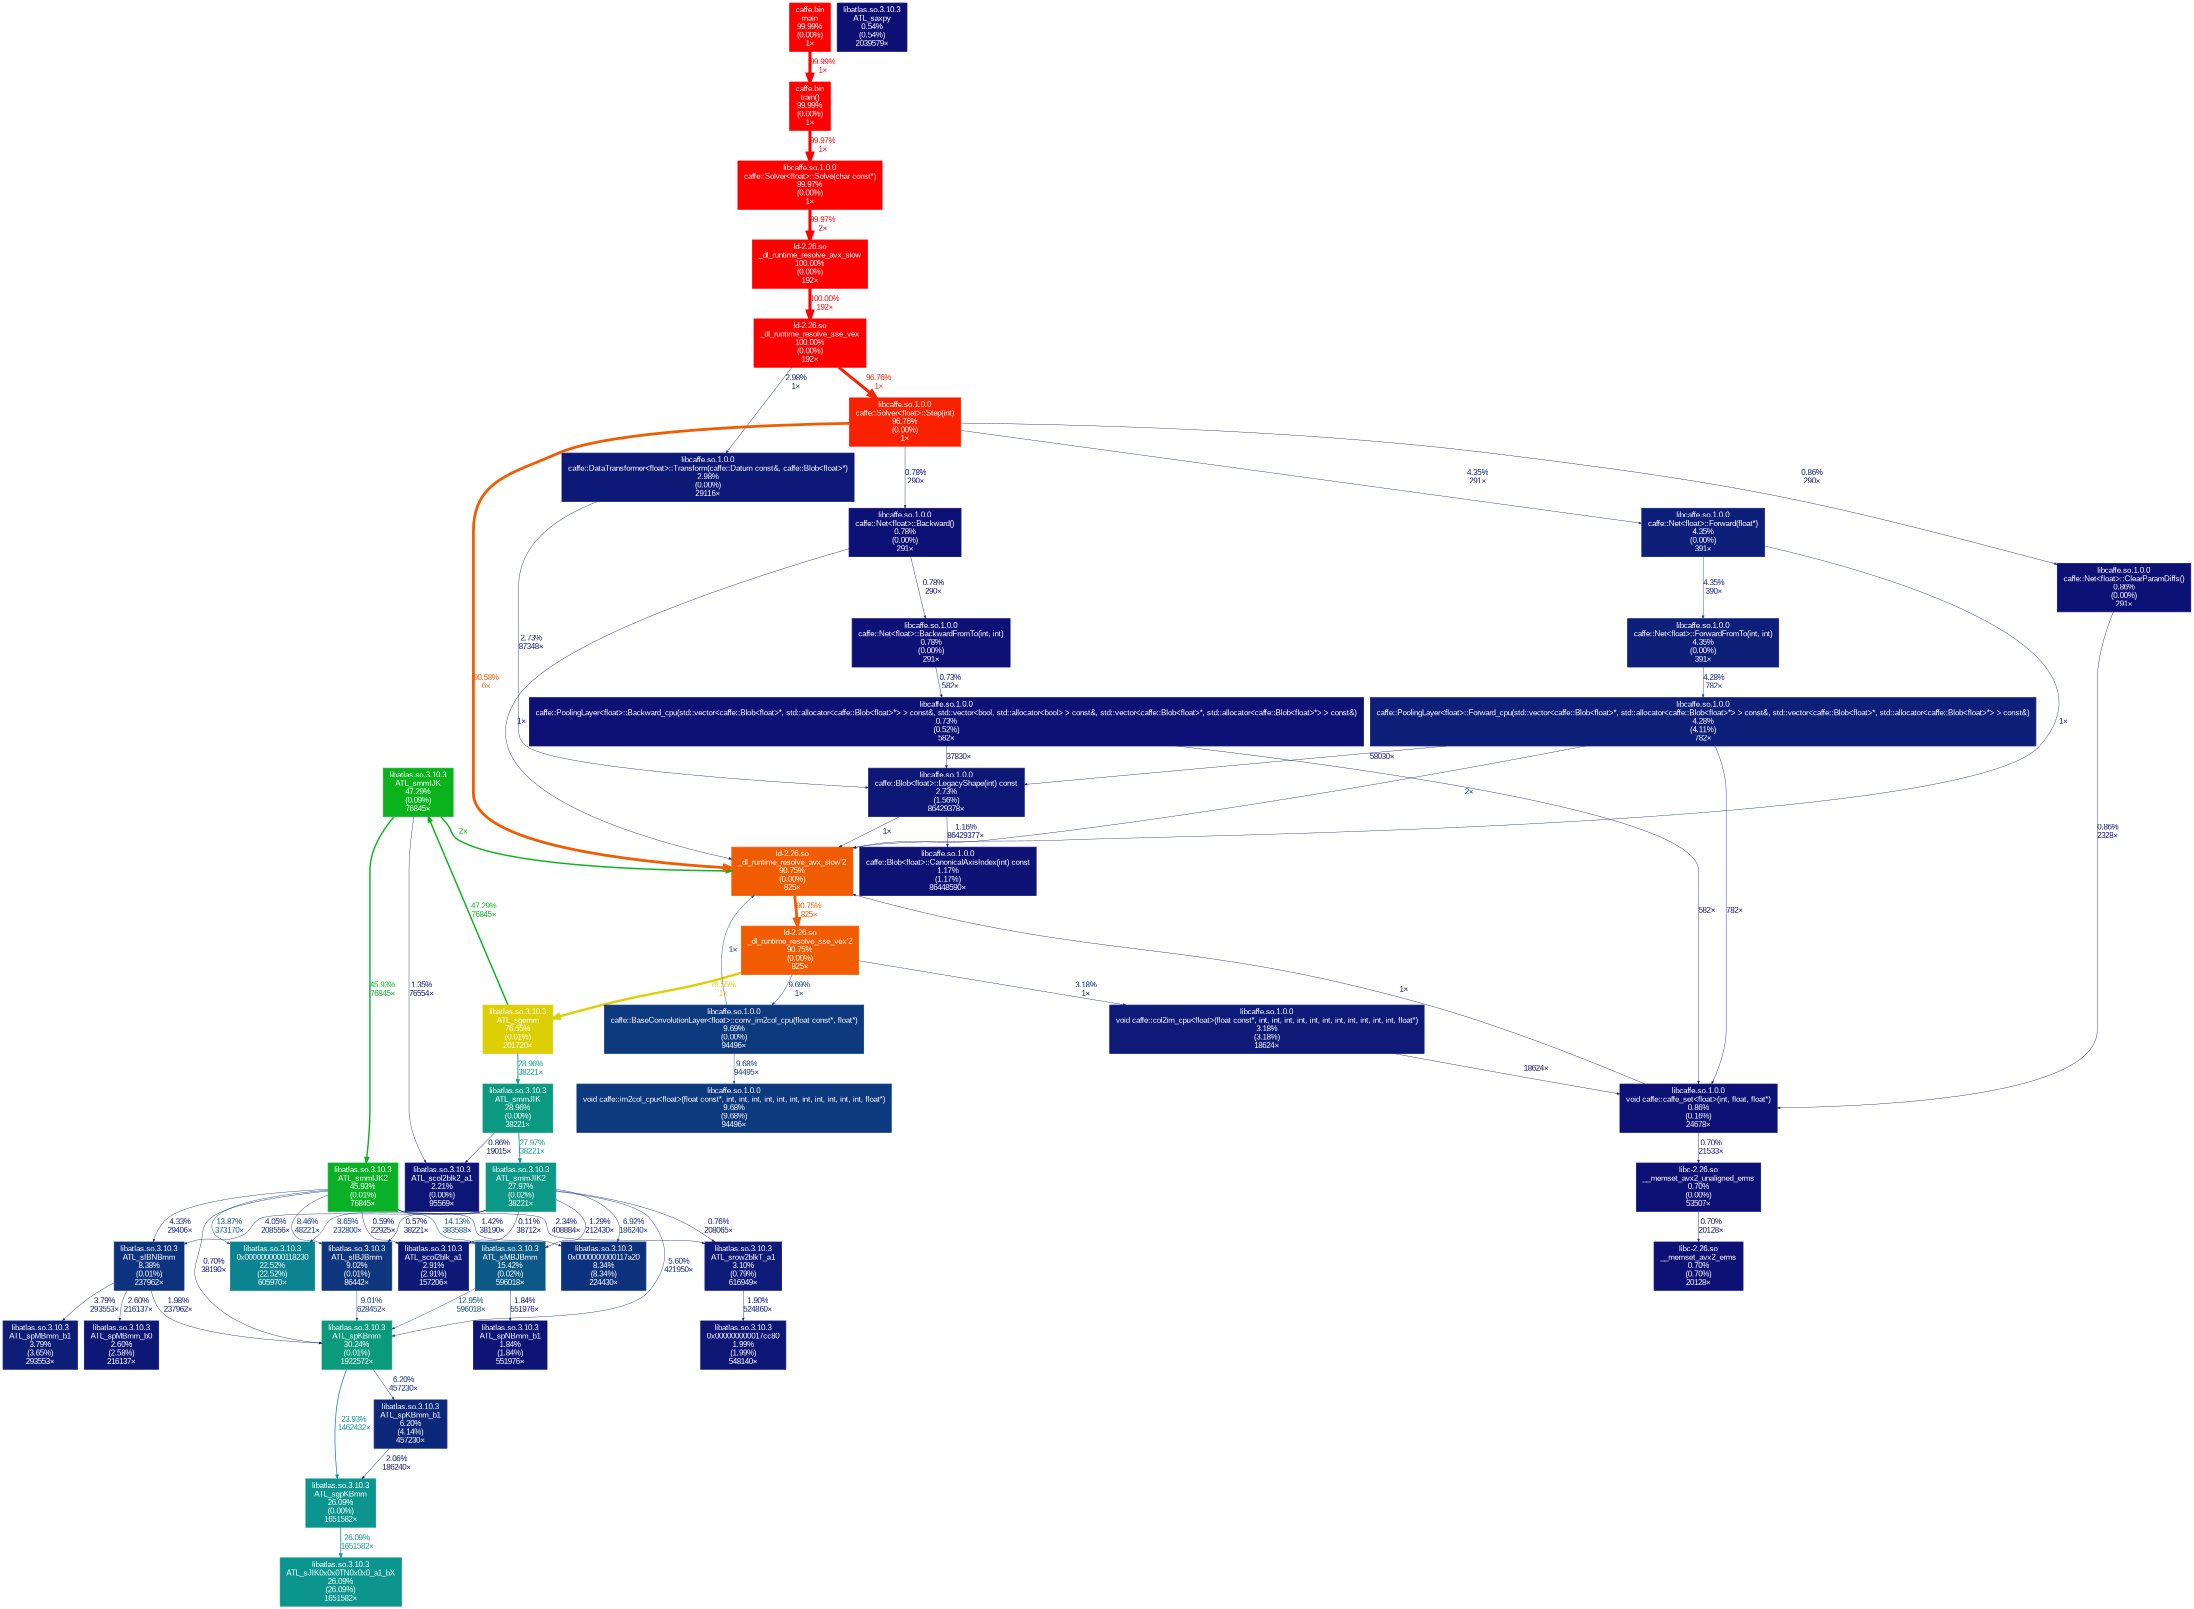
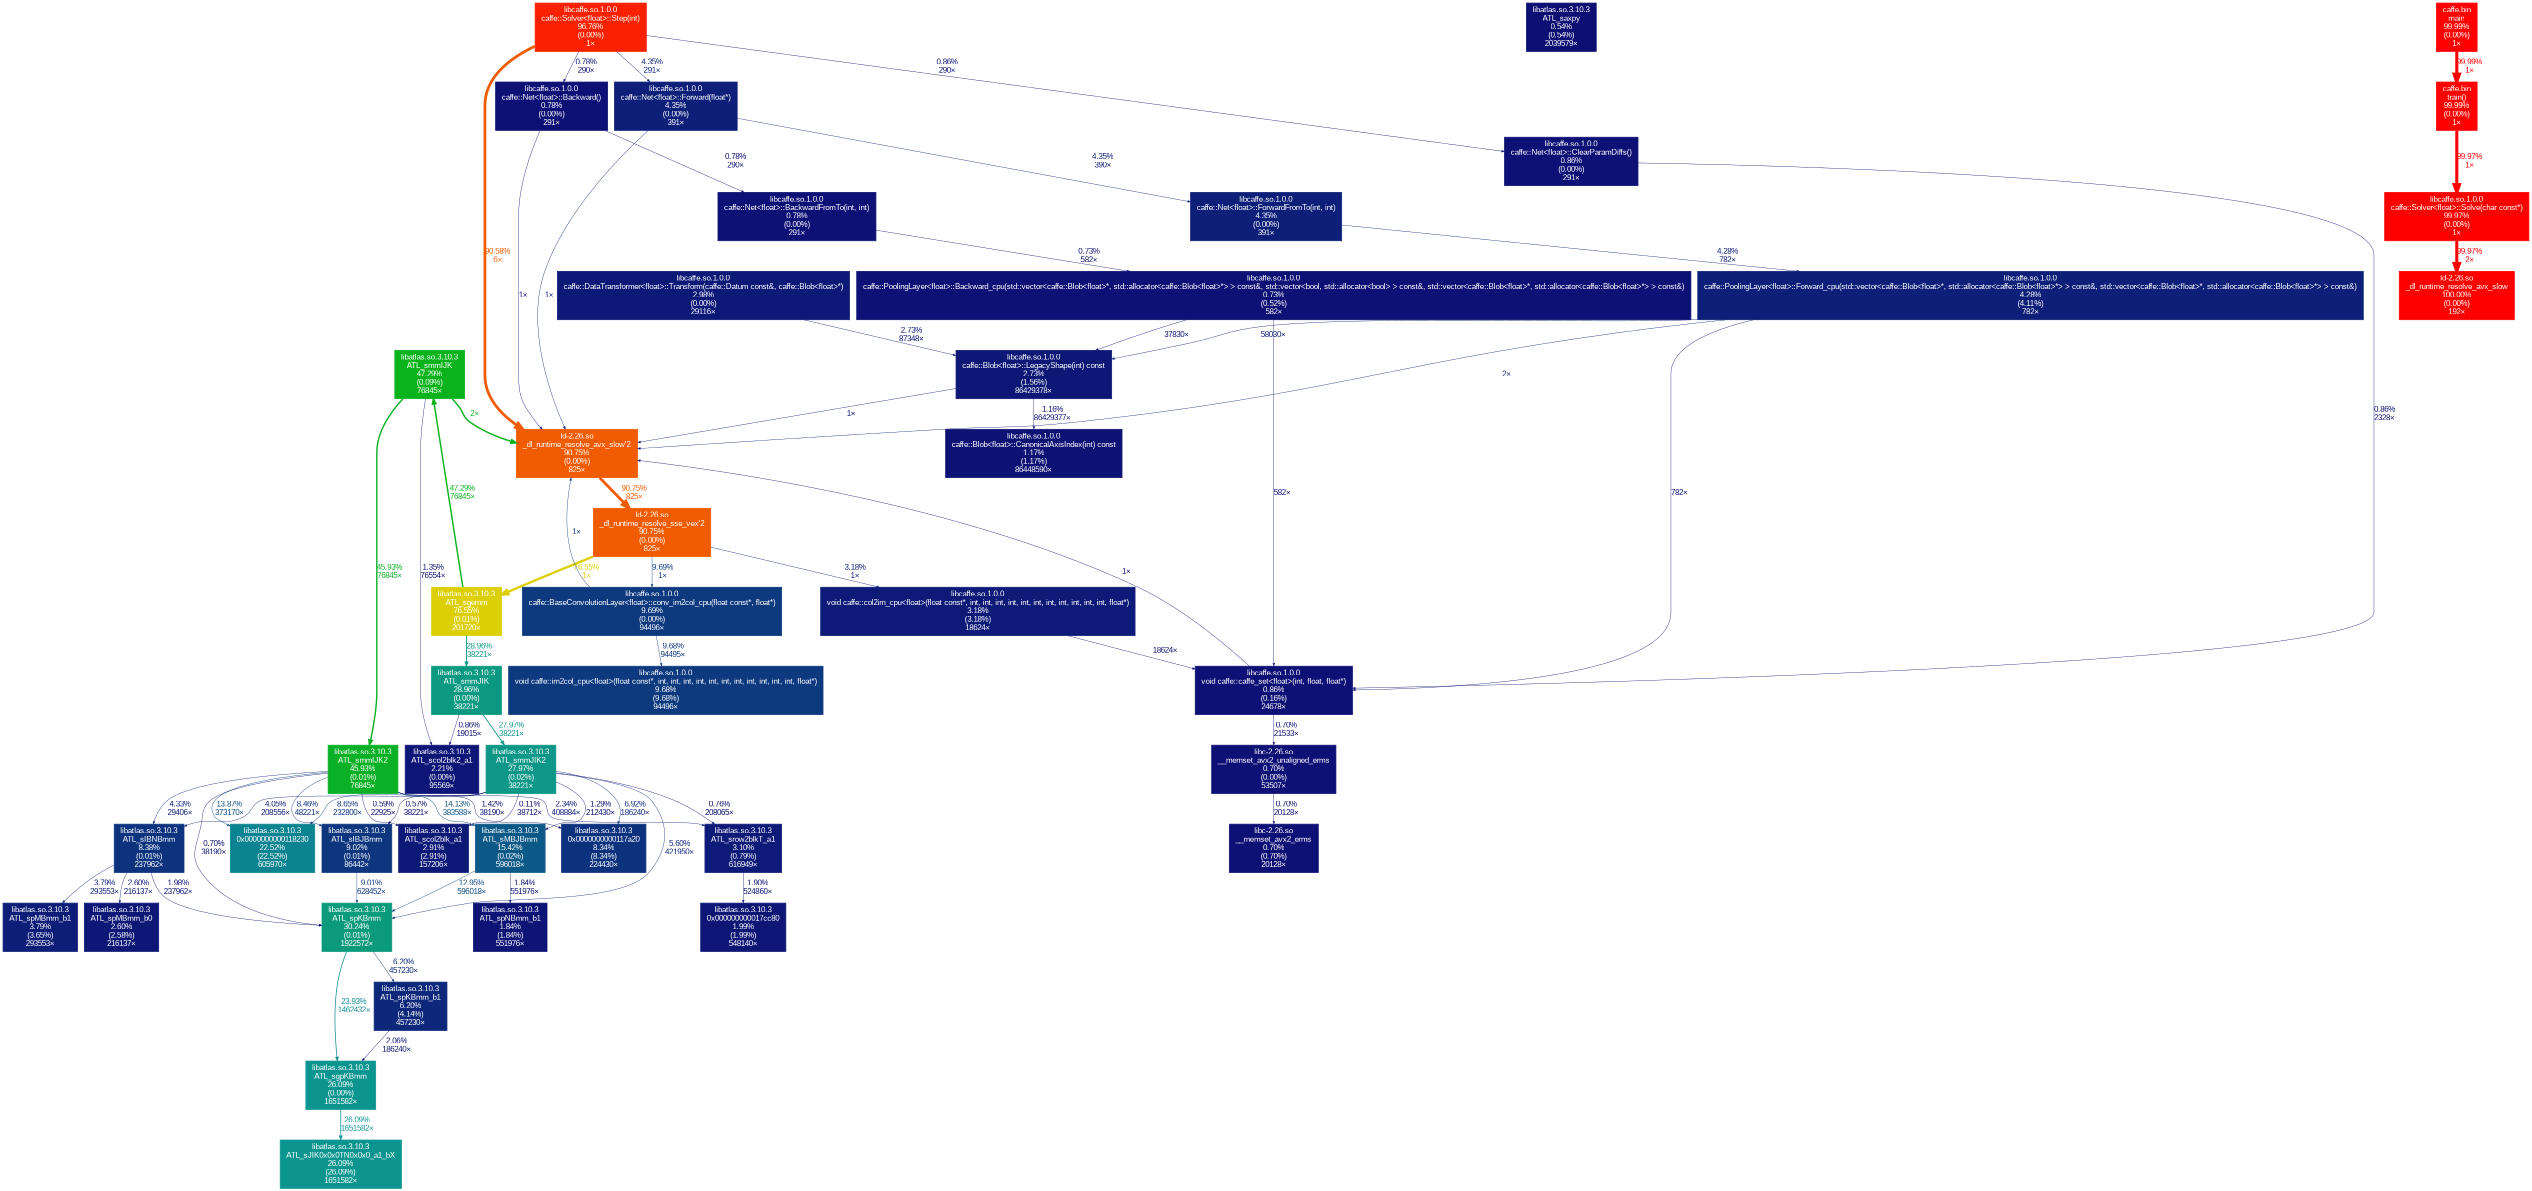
(810, 343) -> none
